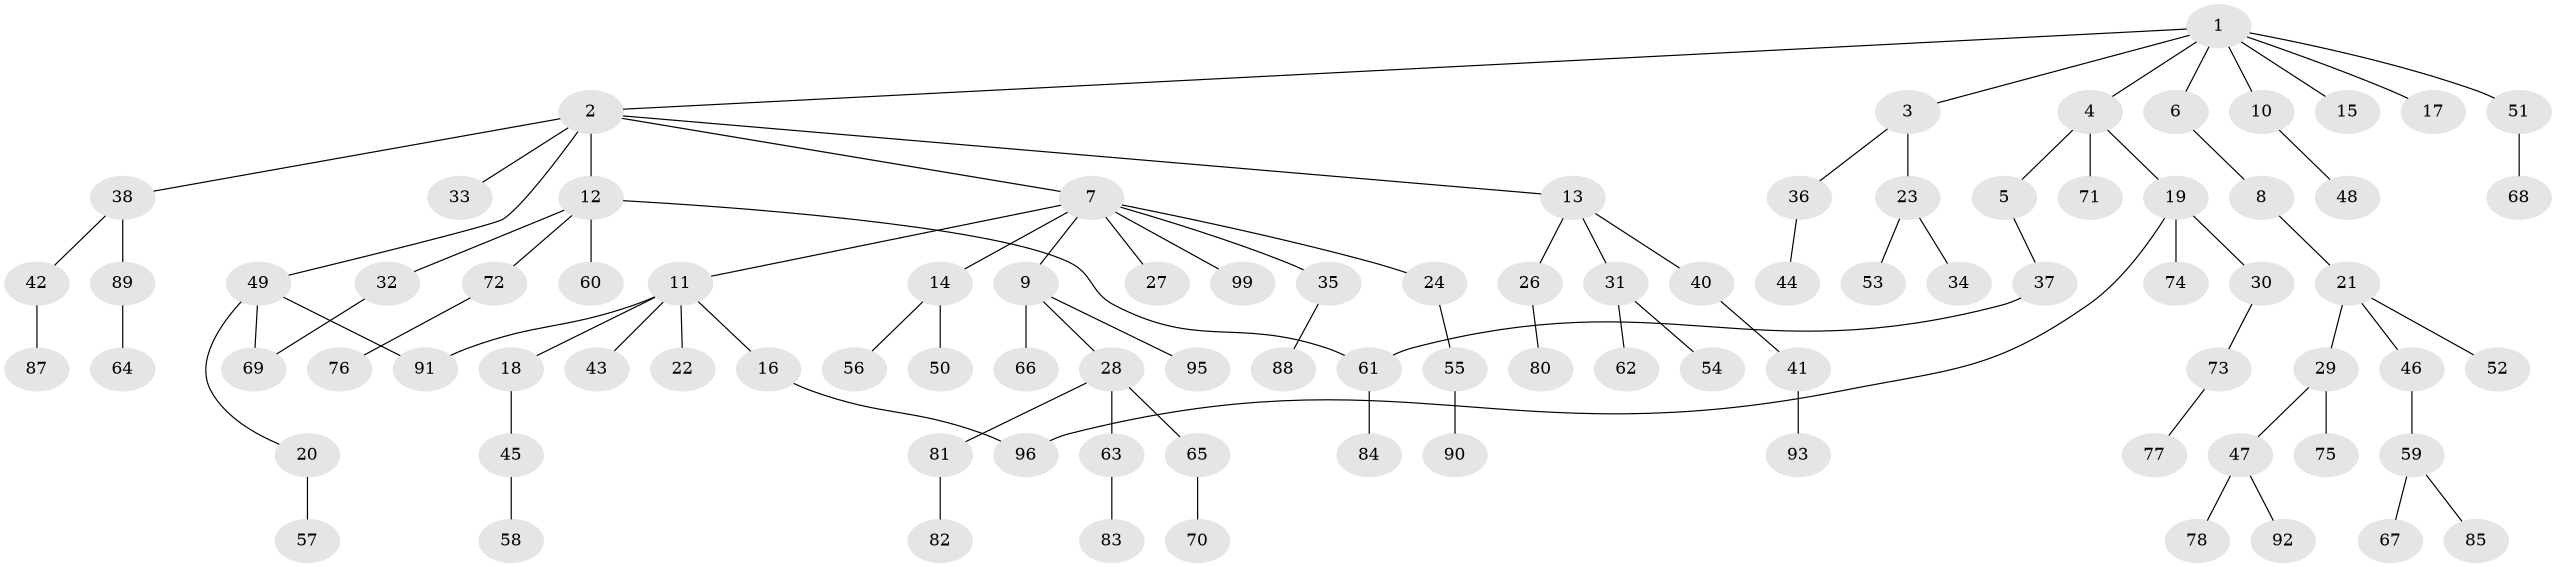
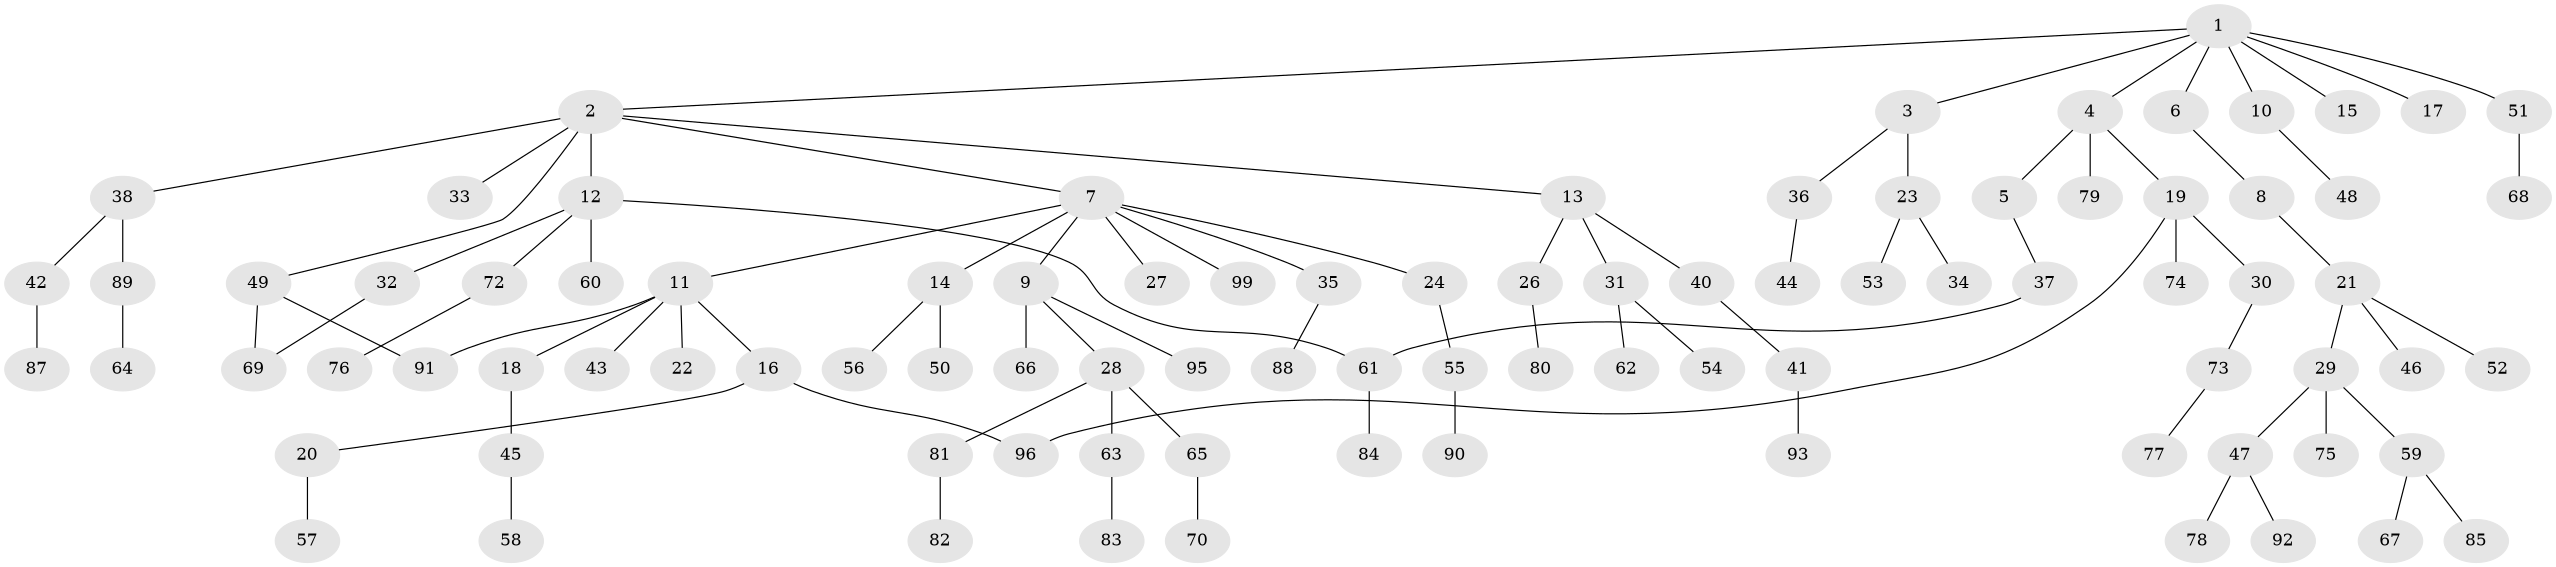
(2090, 198) -> (2090, 198)
(209, 385) -> (543, 421)
(2412, 412) -> (2369, 412)
